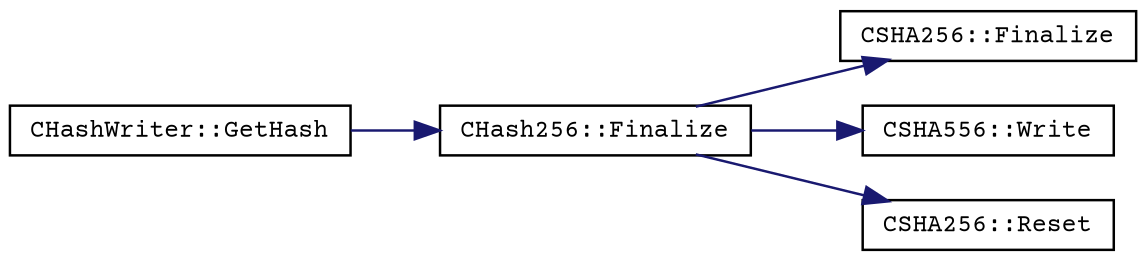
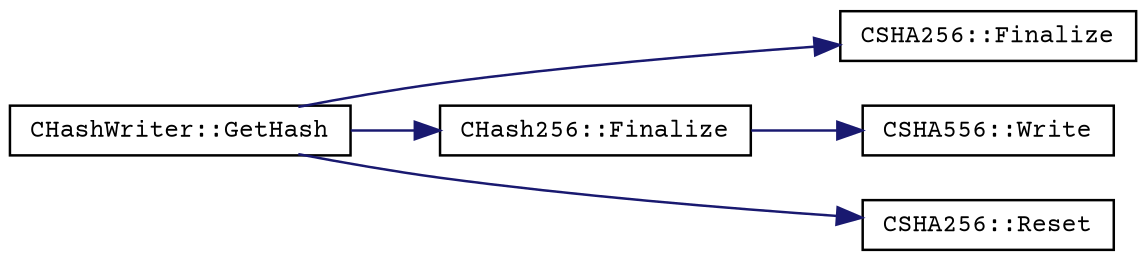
(780, 86) -> (555, 69)
(780, 175) -> (567, 193)
